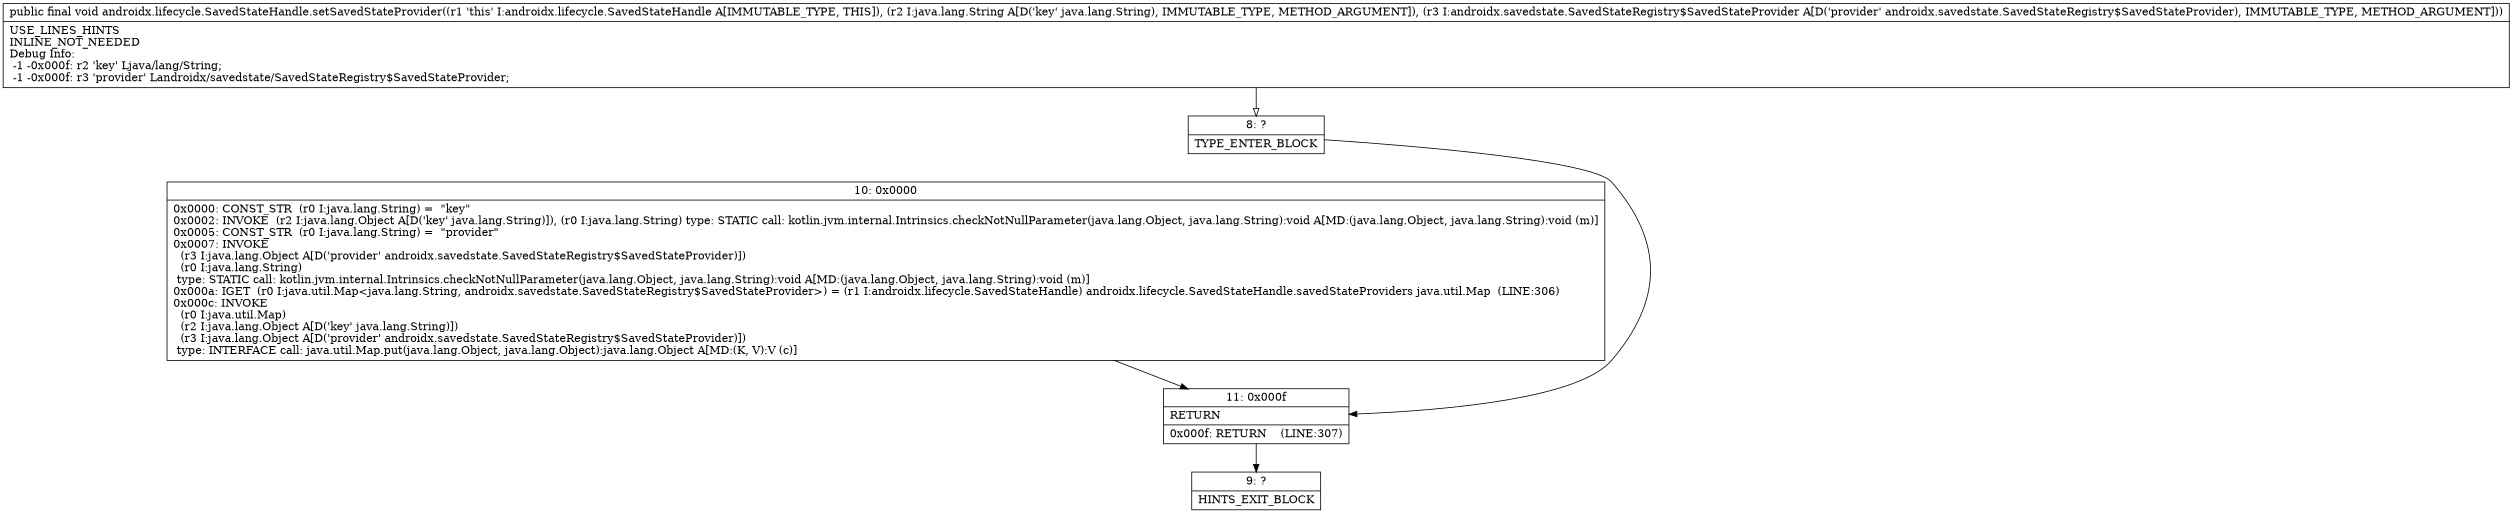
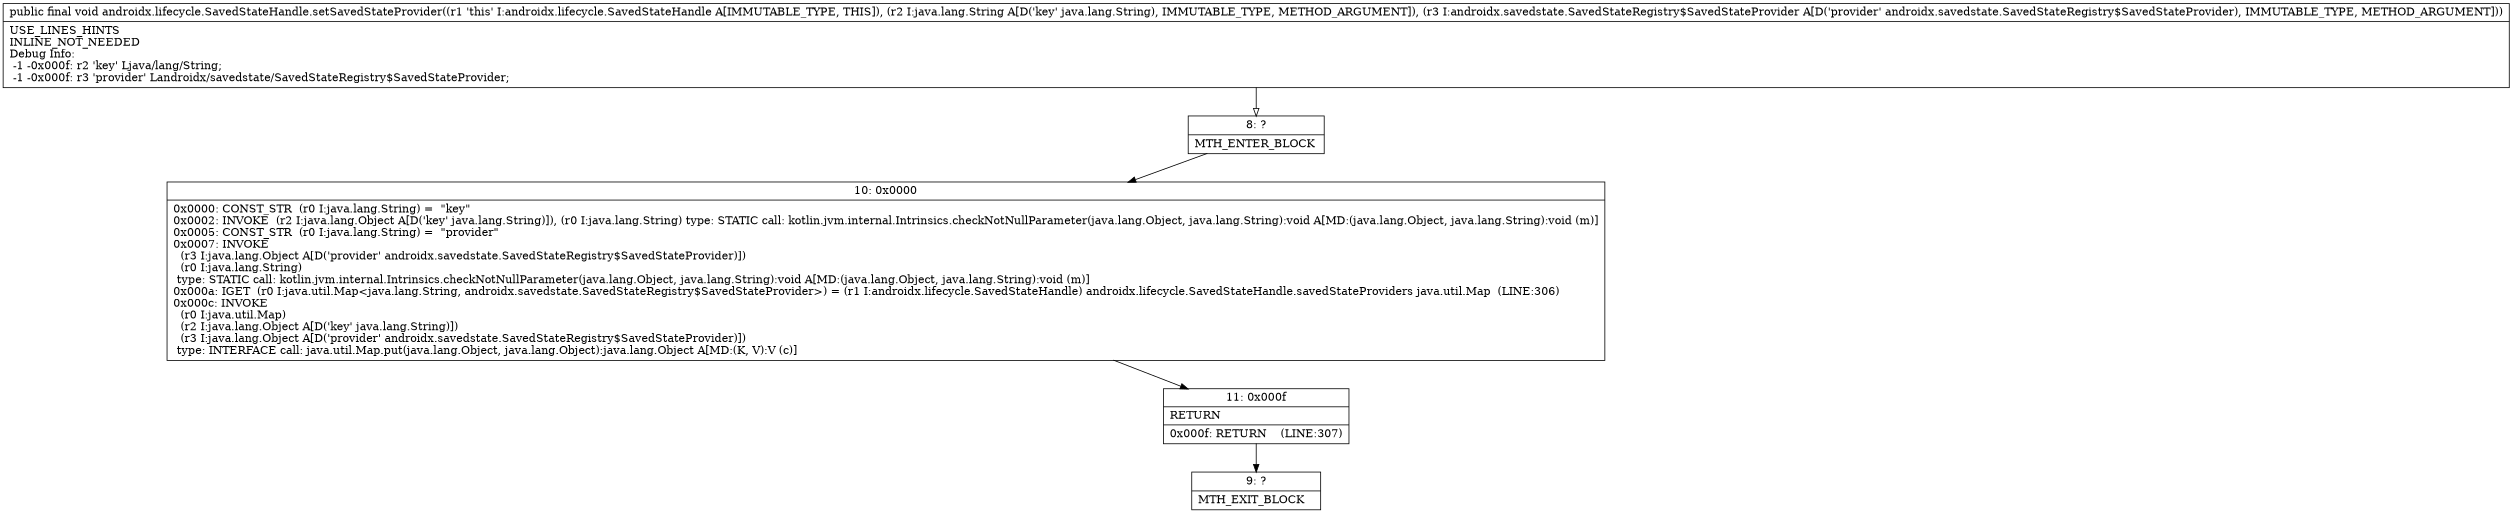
(1256, 144) -> (1255, 144)
(1649, 257) -> (1172, 166)
(1256, 500) -> (1251, 500)
